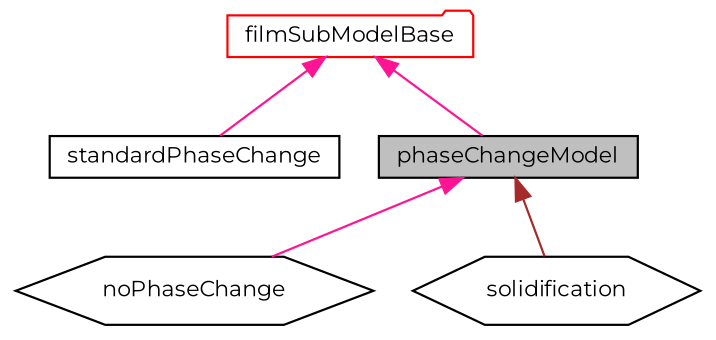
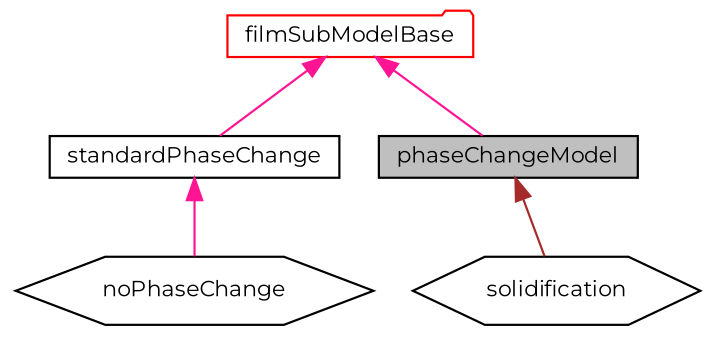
(357, 222) -> (195, 228)
